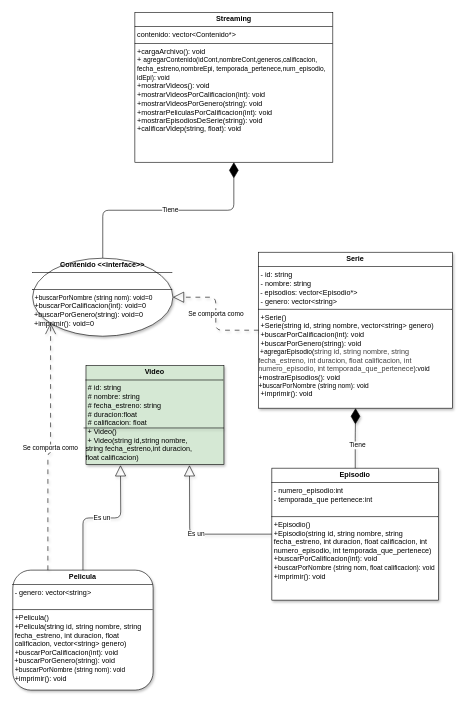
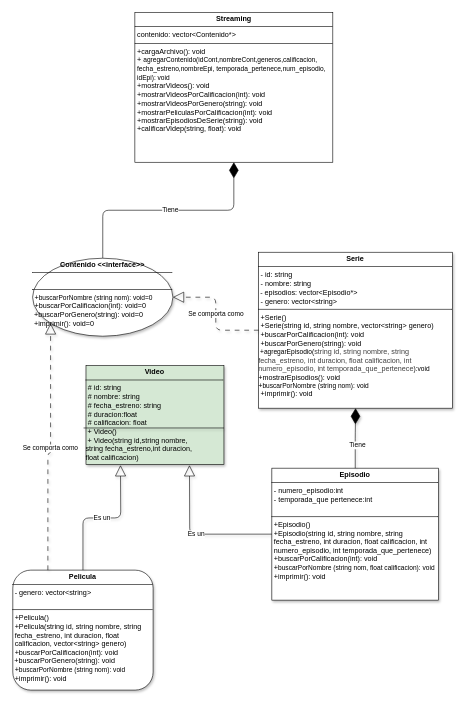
(50, 331) -> (50, 335)
